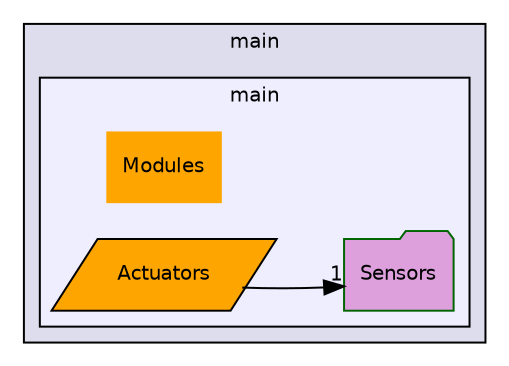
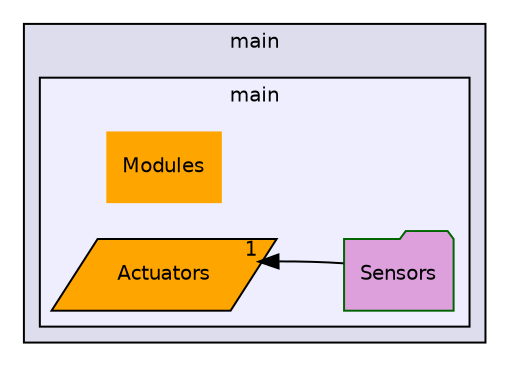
(283, 288) -> (311, 262)
